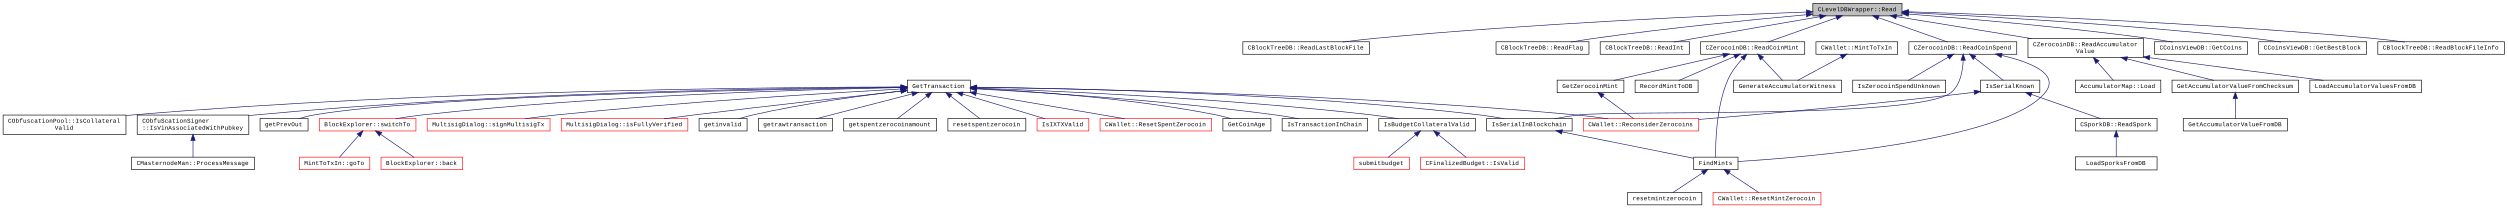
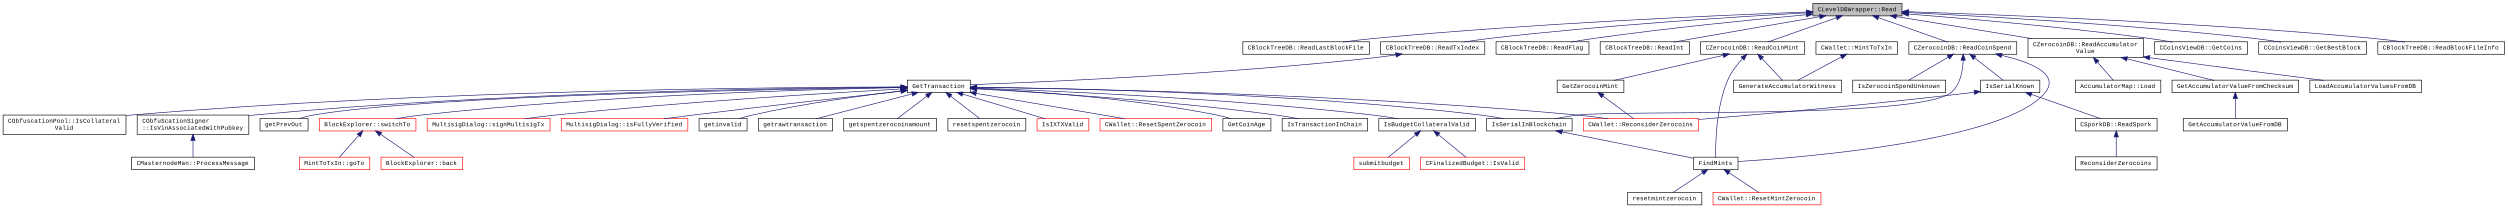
none -> (1433, 48)
(1667, 86) -> none
(2116, 163) -> (2116, 163)
